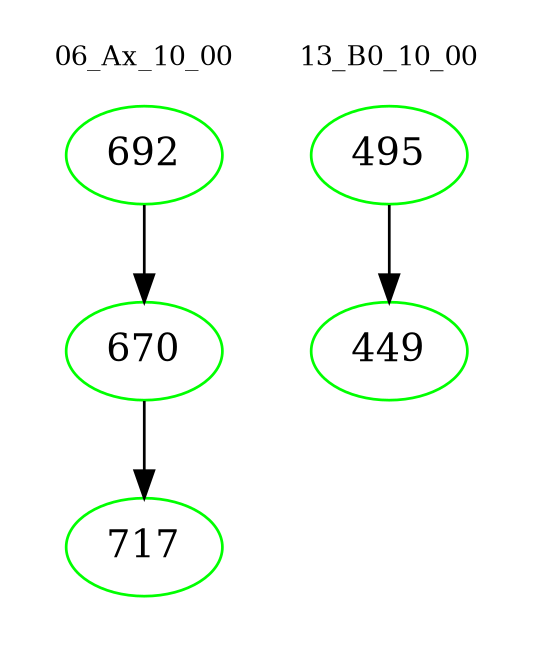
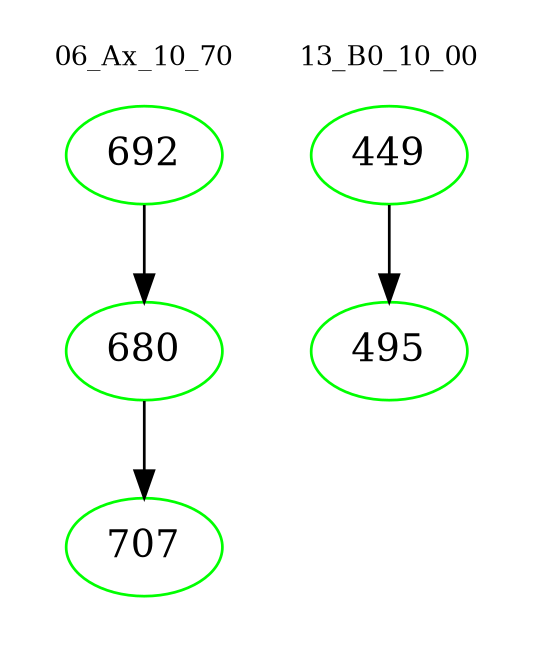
(144, 59) -> (144, 59)
(389, 240) -> (389, 240)
(144, 351) -> (144, 351)
(144, 547) -> (144, 547)
